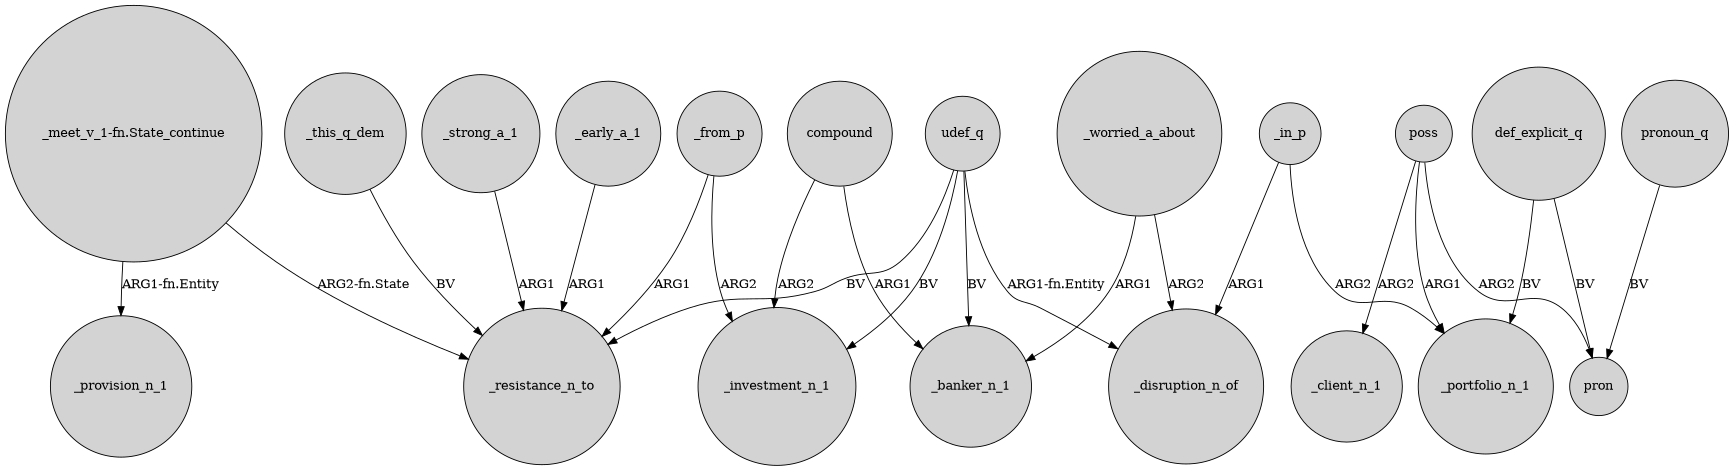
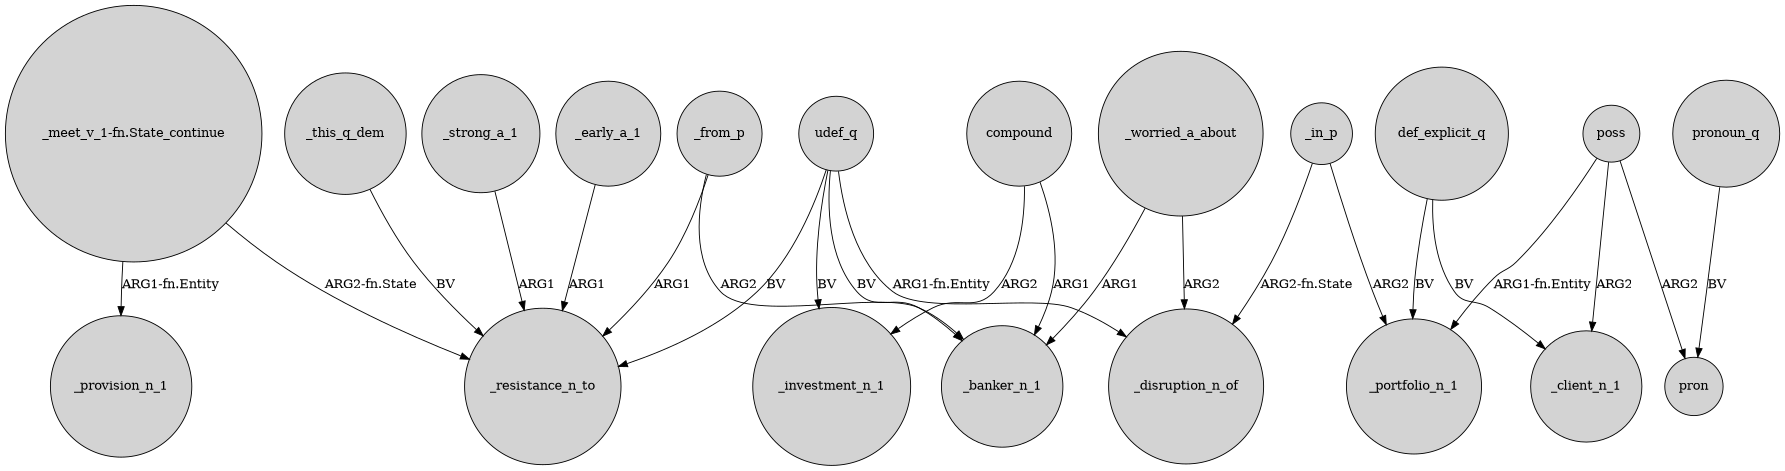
(713, 246) -> (780, 306)
(1572, 274) -> (1456, 293)
(1247, 285) -> (1307, 285)
(1443, 285) -> (1543, 285)
